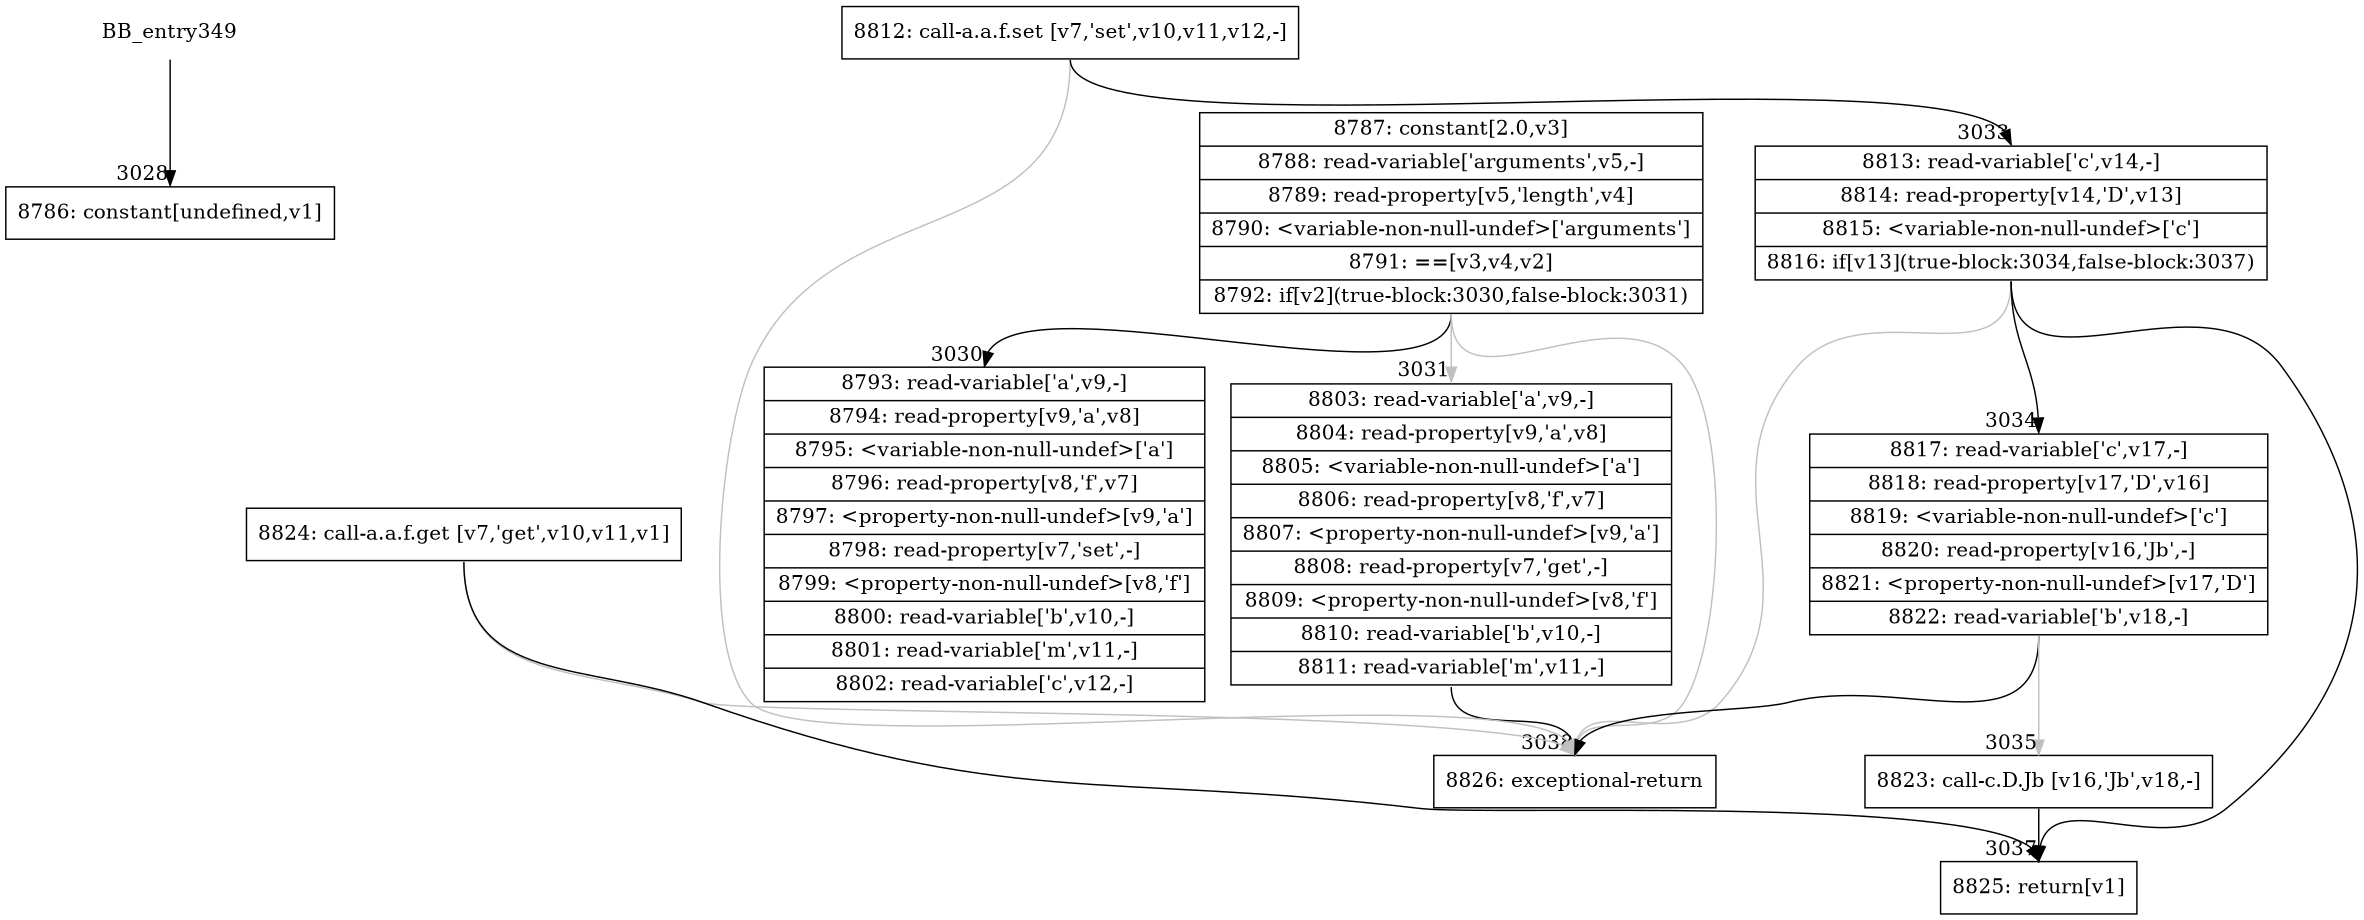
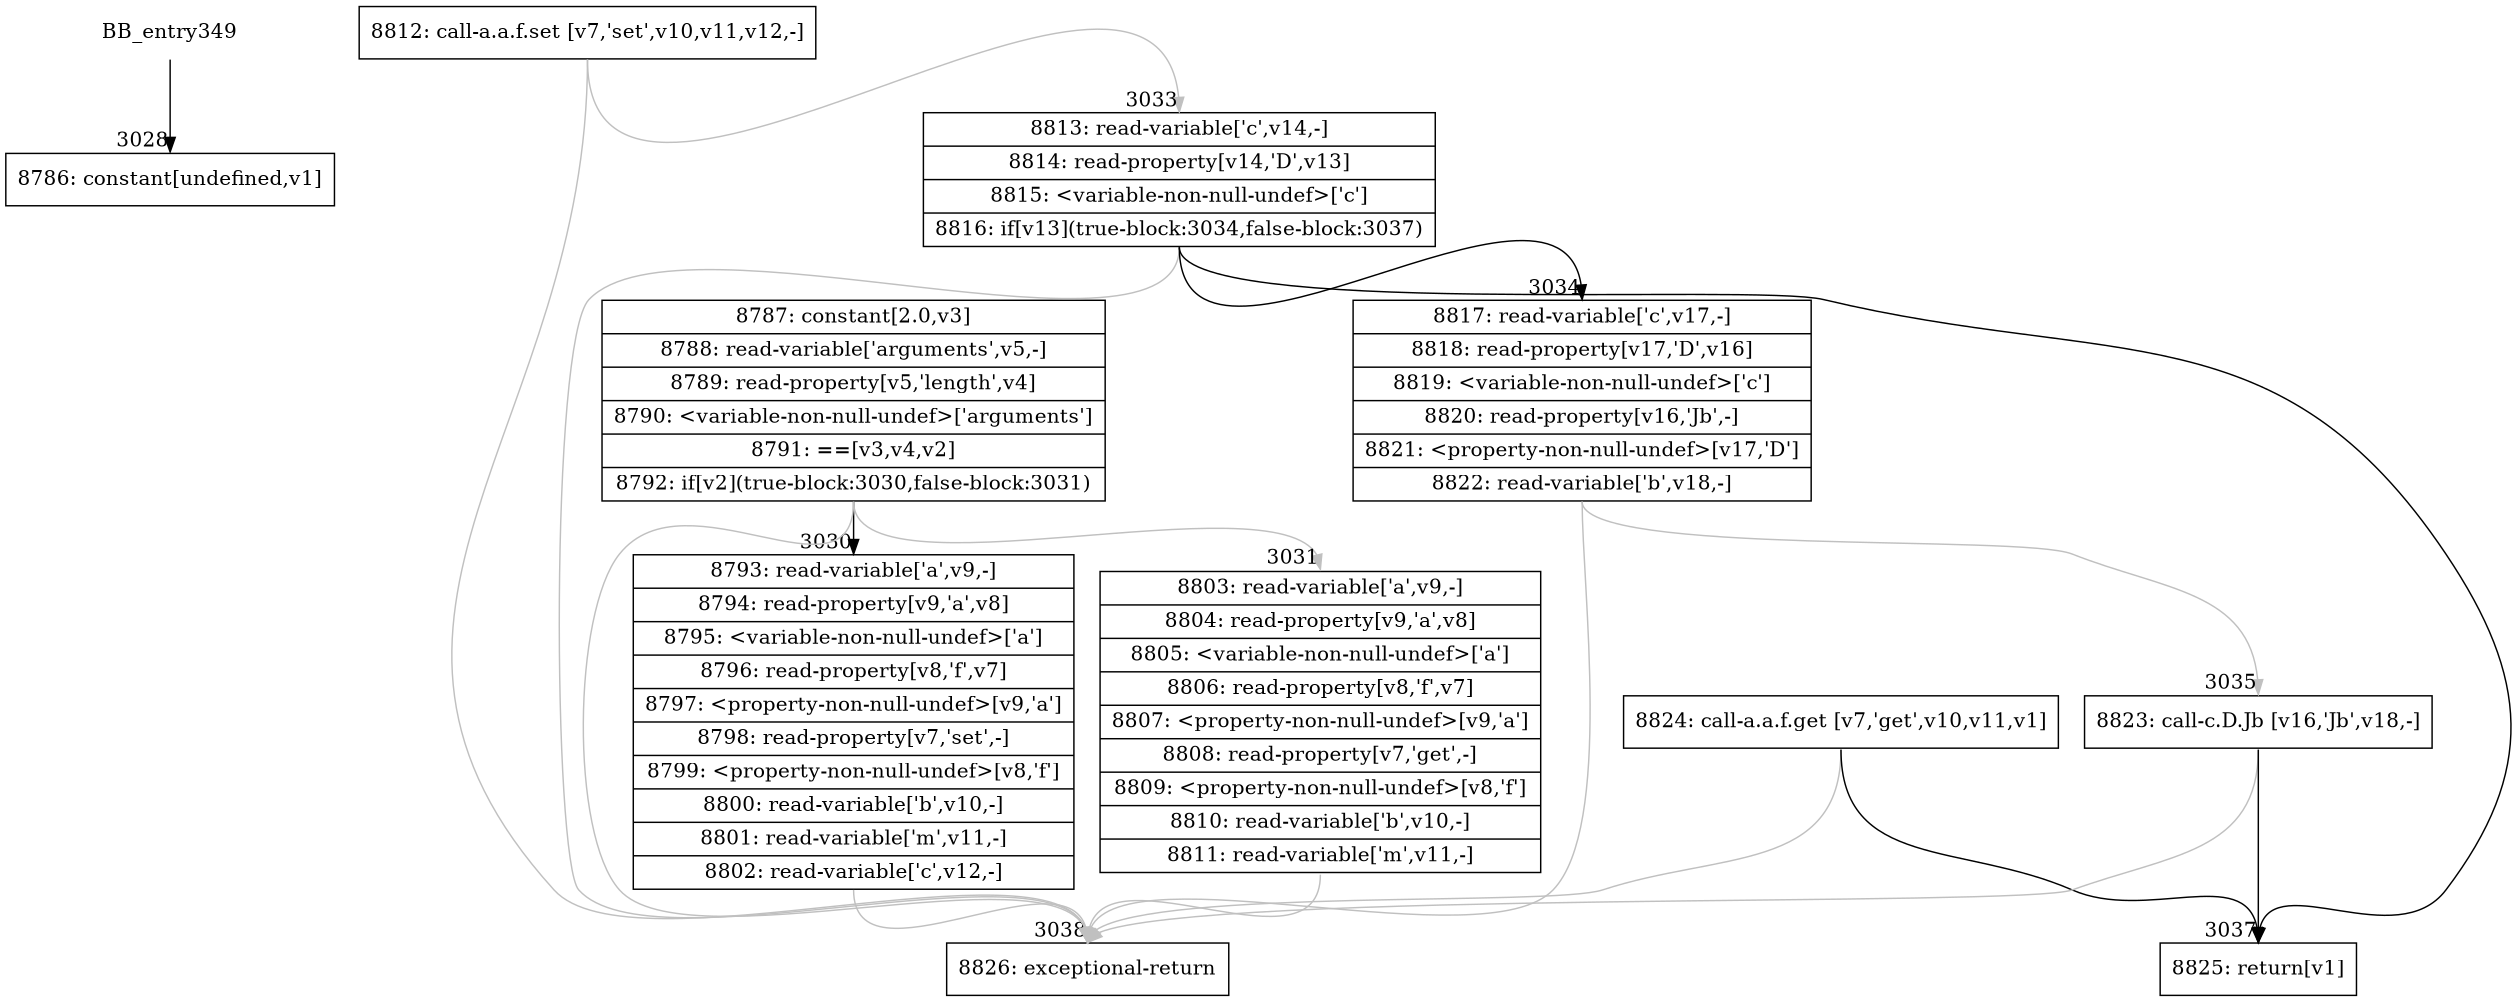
(1534, 102) -> (877, 88)
(1826, 697) -> (1474, 913)
(1506, 721) -> (1211, 910)
none -> (1712, 901)
none -> (964, 918)
